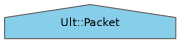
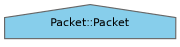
(90, 23) -> (90, 23)
